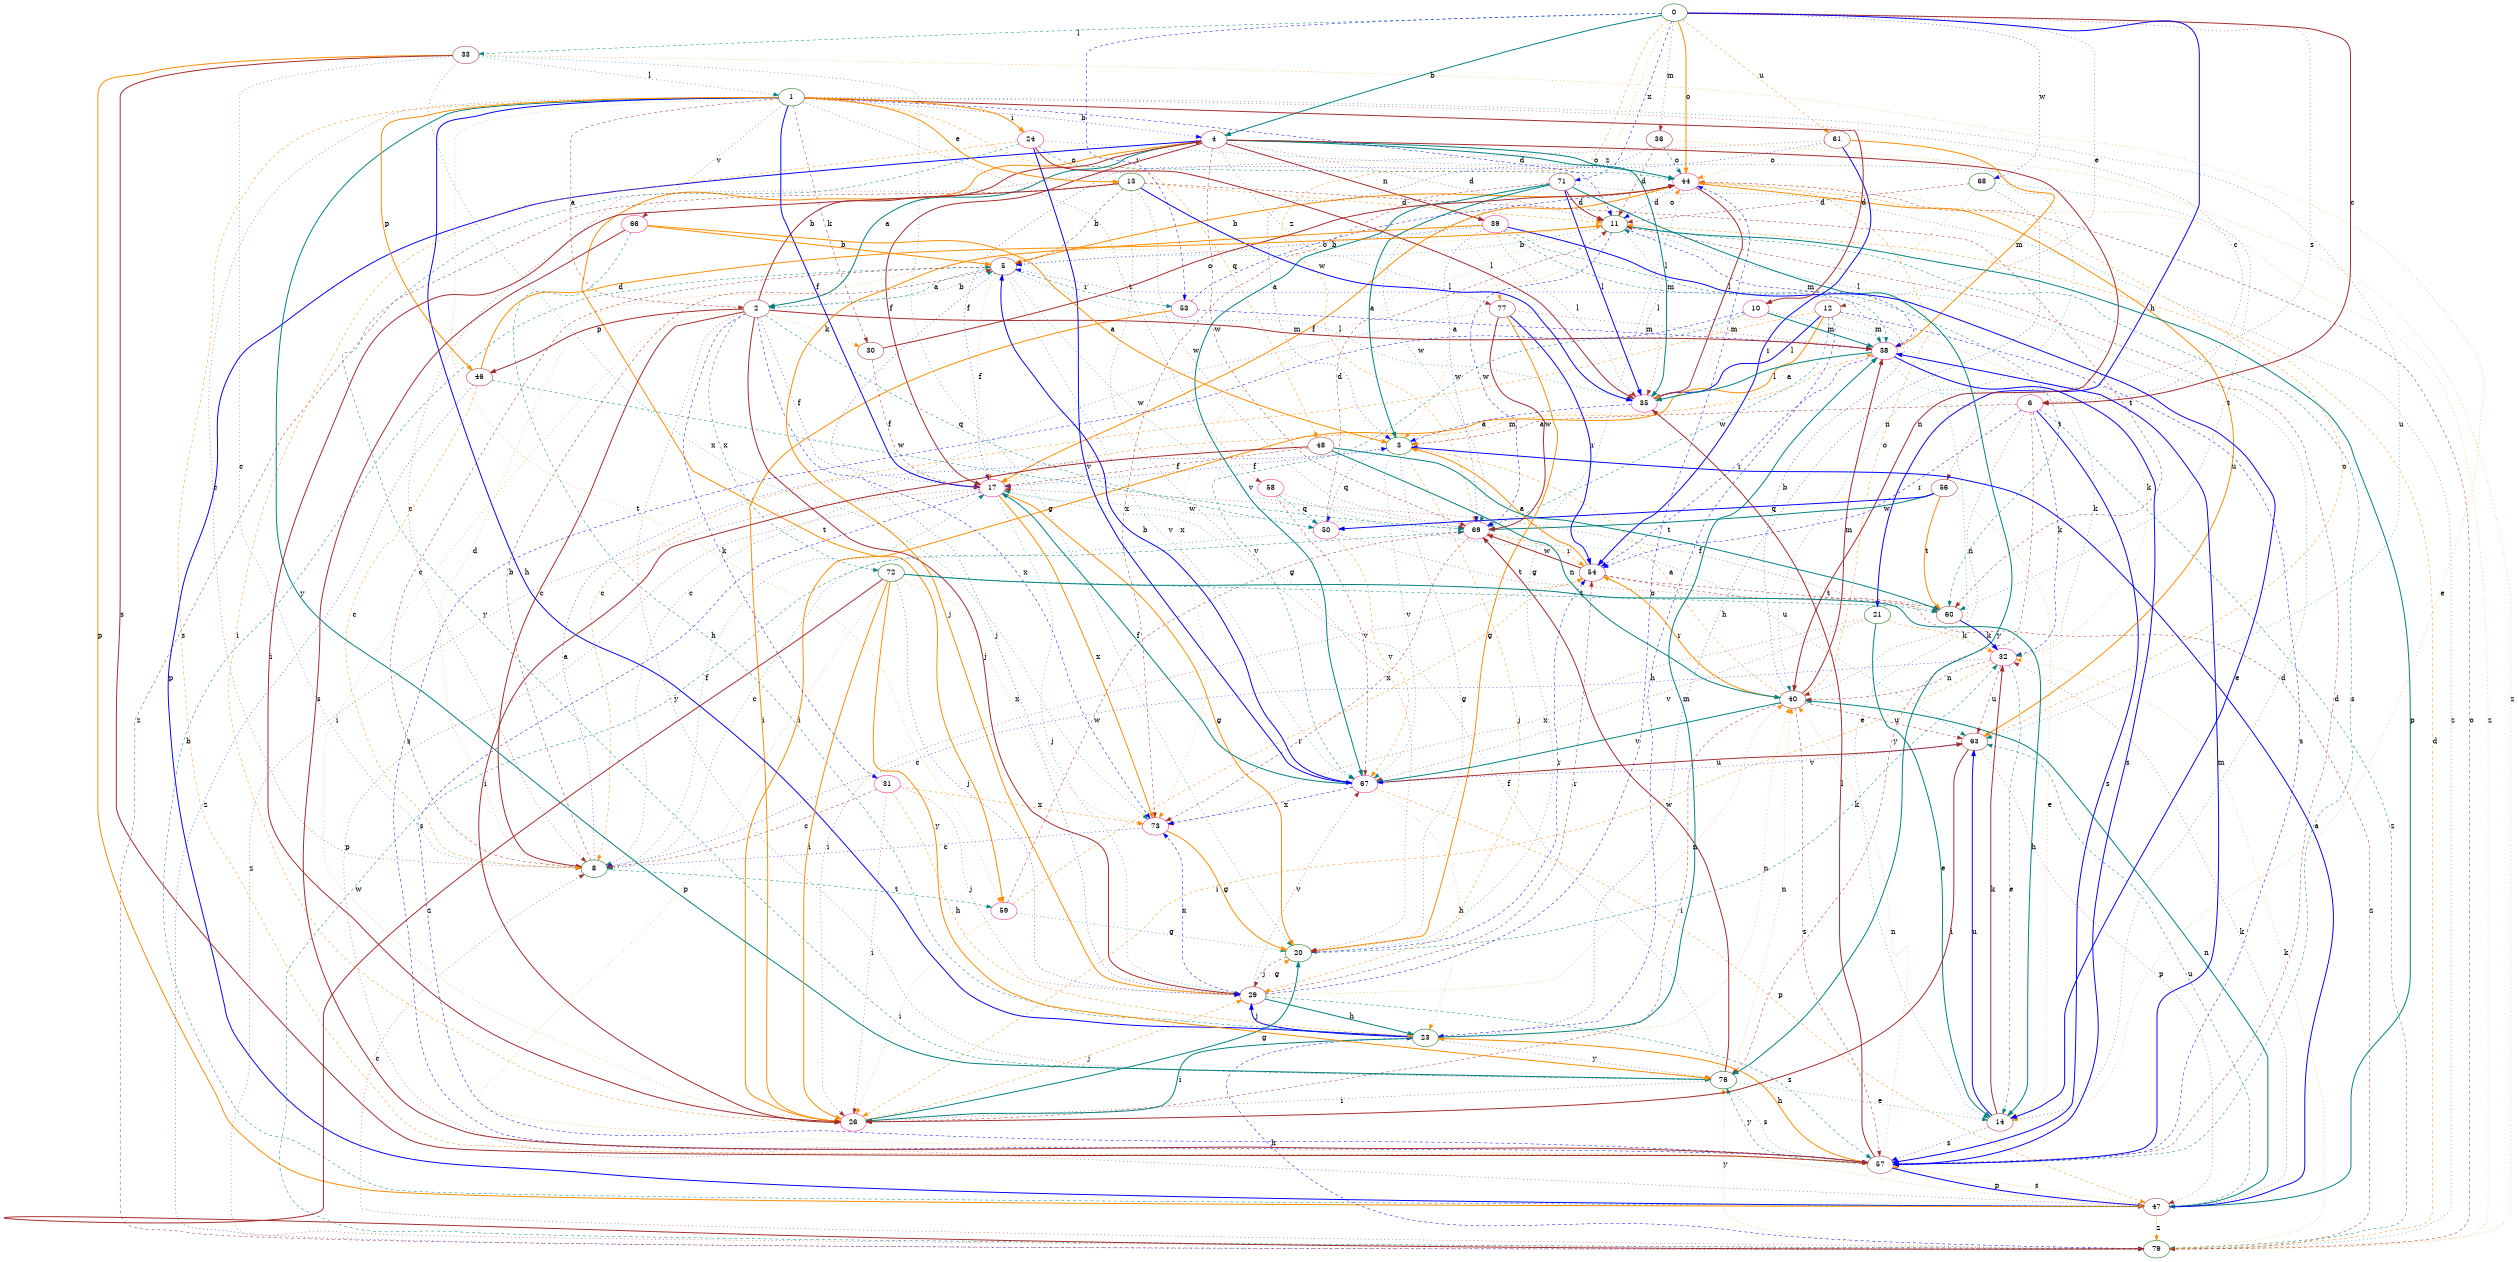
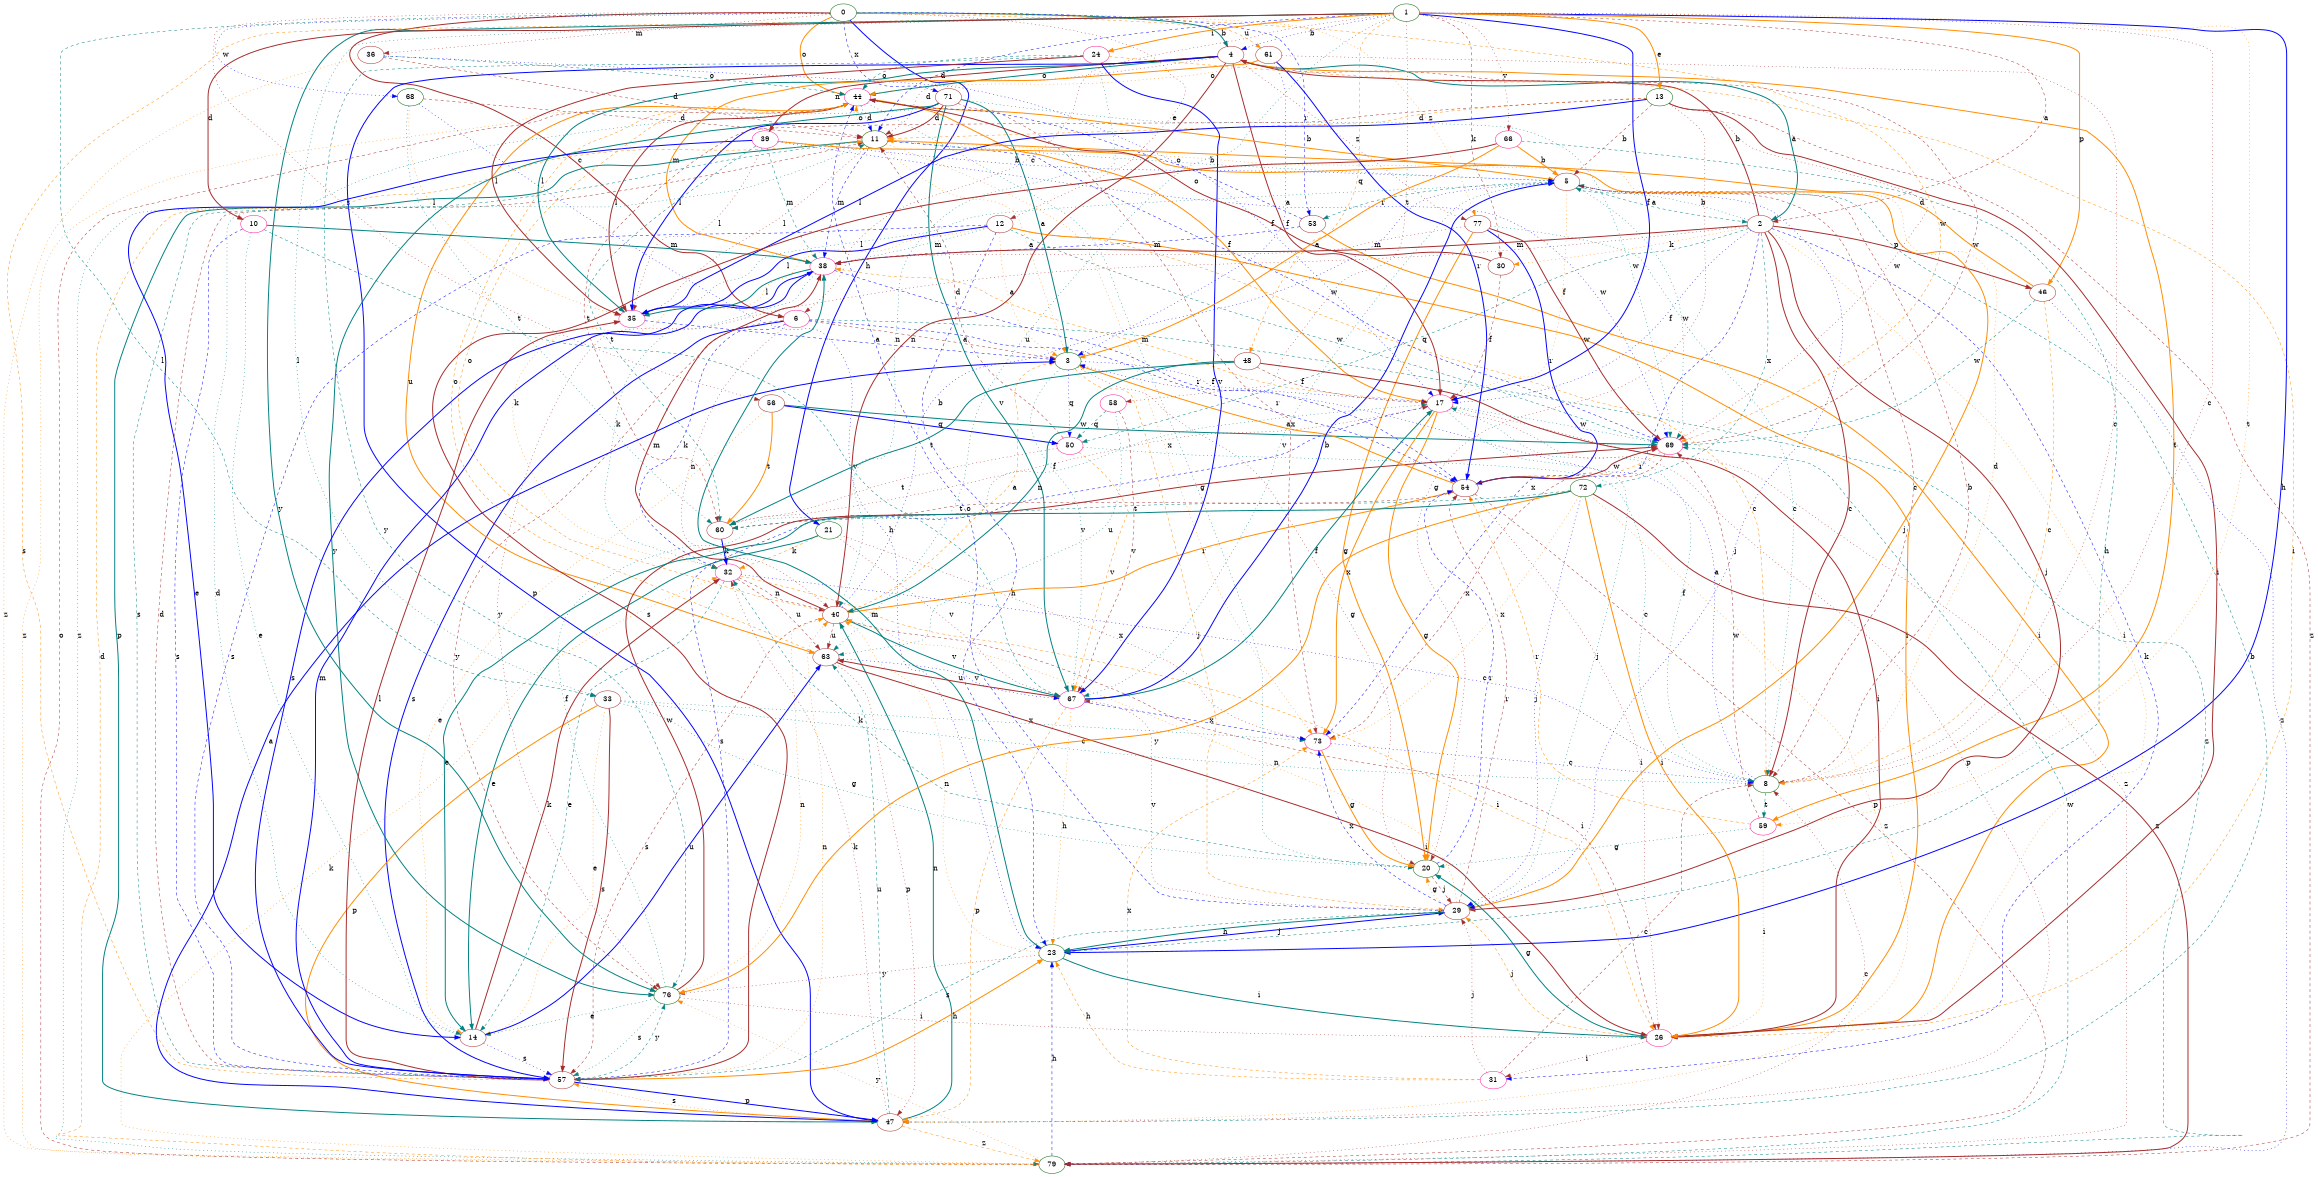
(626, 76) -> (469, 36)
(1184, 309) -> (1312, 224)
(2034, 848) -> (447, 763)
(871, 951) -> (1579, 1058)
